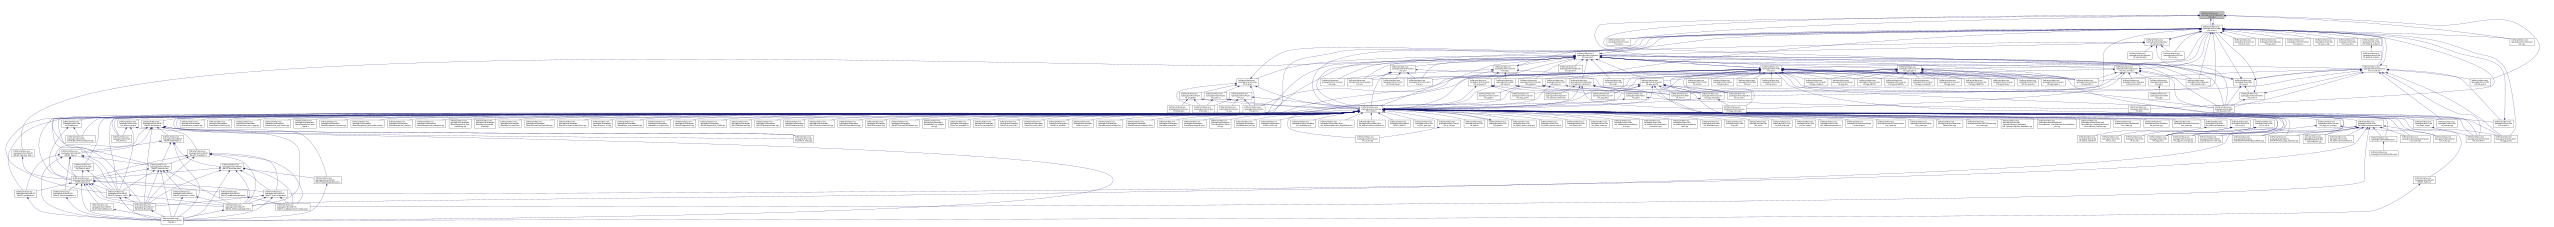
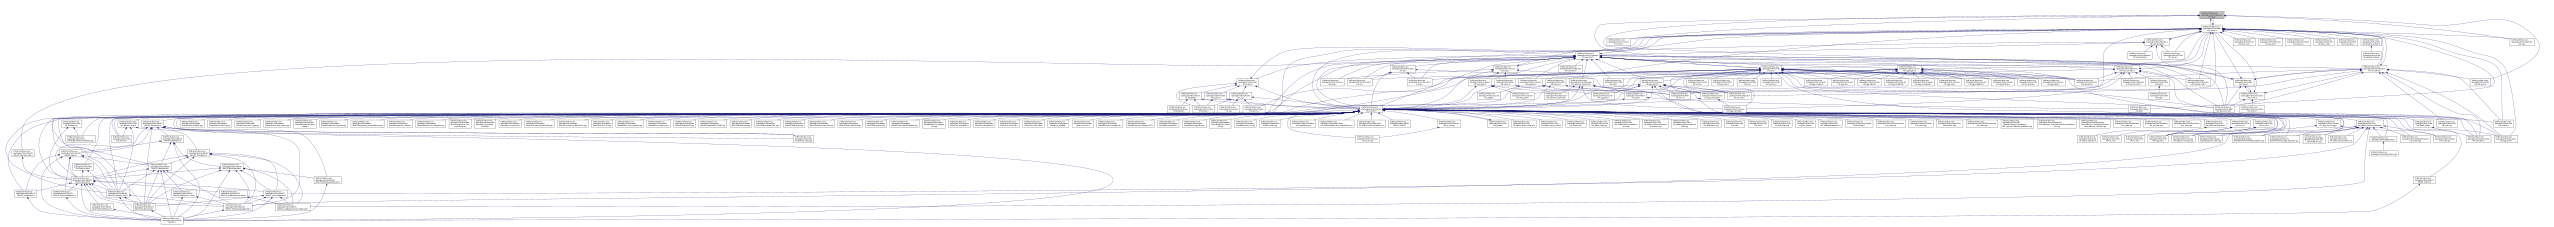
(2390, 36) -> (2390, 37)
(1393, 82) -> none
none -> (2248, 88)
(1254, 96) -> (1244, 90)
none -> (2252, 109)
(719, 113) -> none
(1424, 124) -> none
(1474, 124) -> none
(2447, 124) -> (2447, 124)
